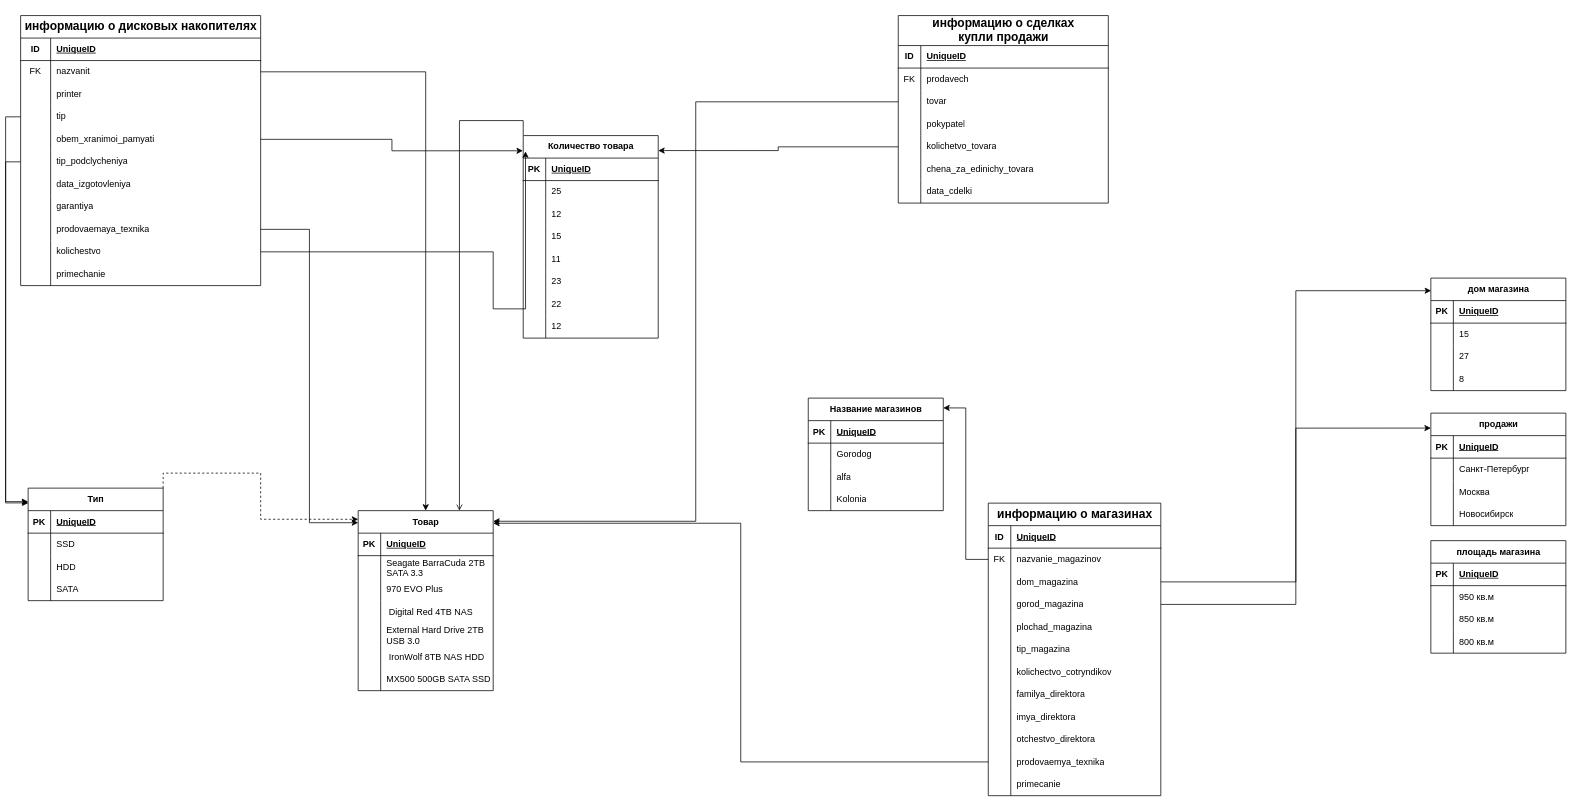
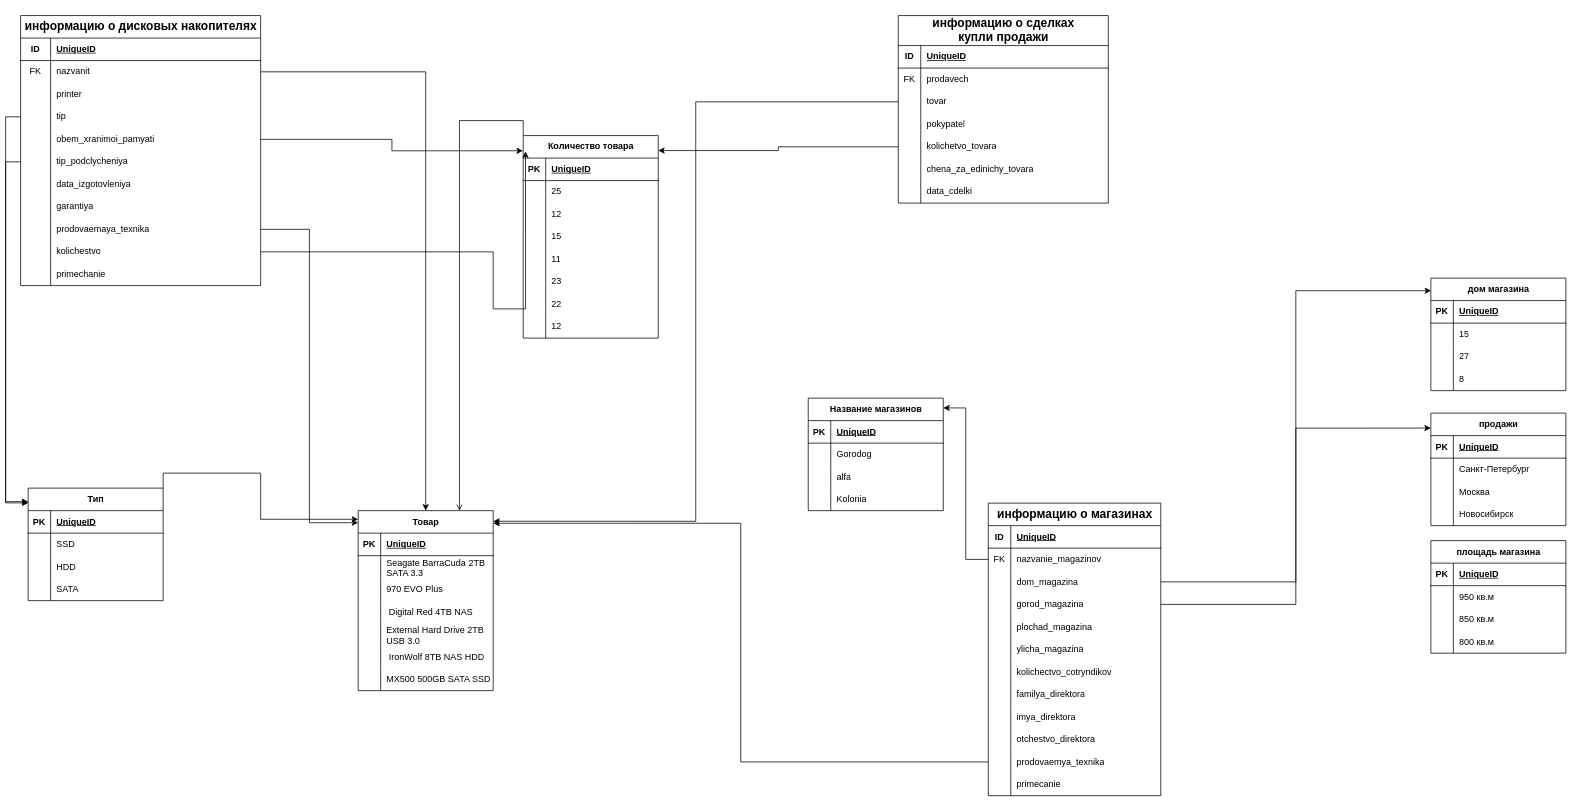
(261, 486) -> (261, 486)
(1045, 649) -> (1051, 649)
